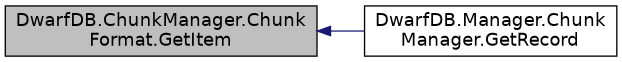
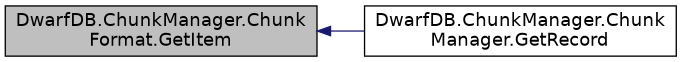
(491, 31) -> (520, 31)
